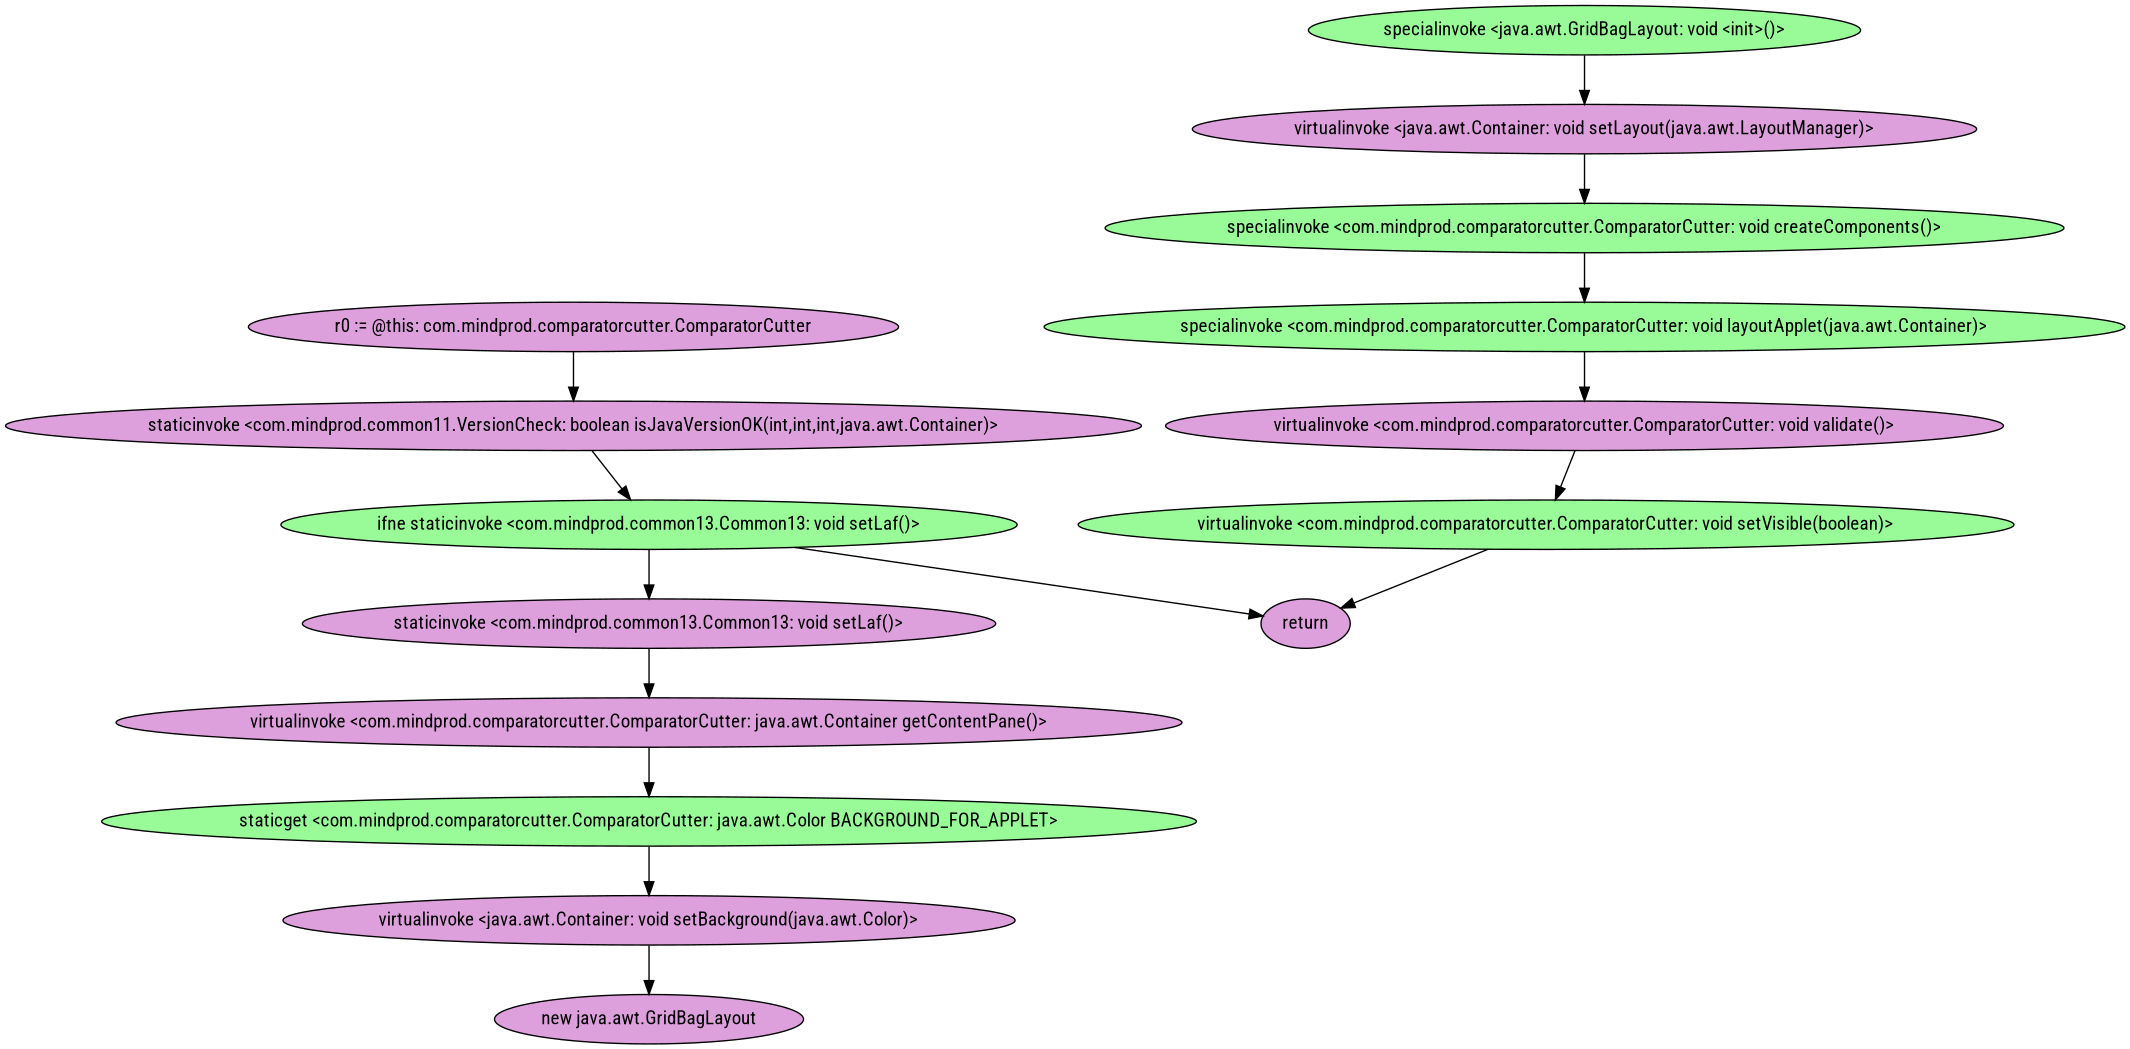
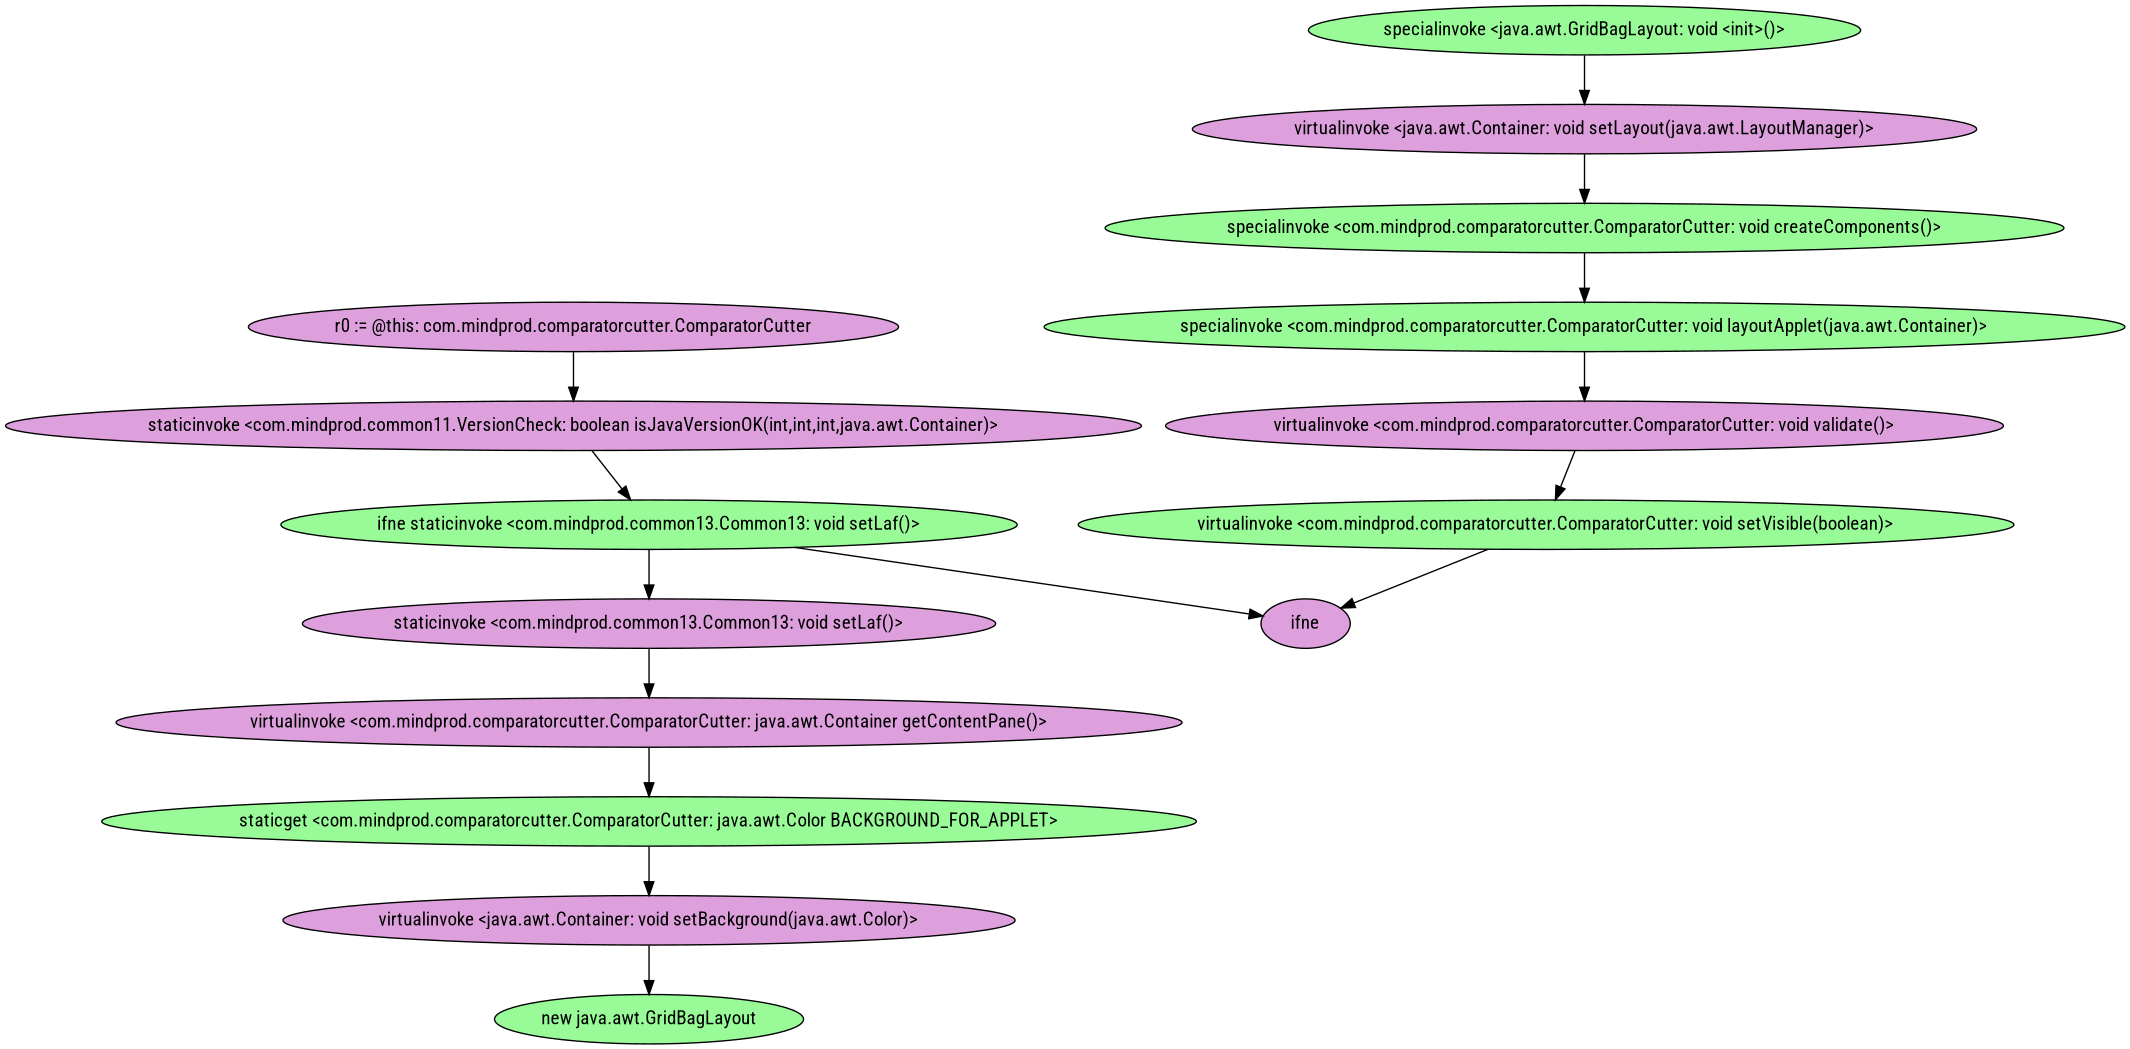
(1306, 624) -> (1306, 624)
(649, 1019) -> (649, 1019)
